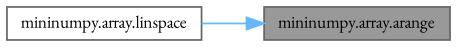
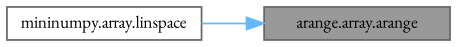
(357, 23) -> (357, 23)
